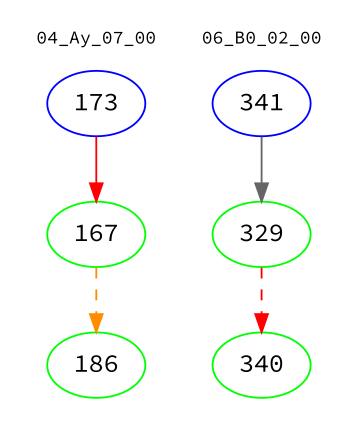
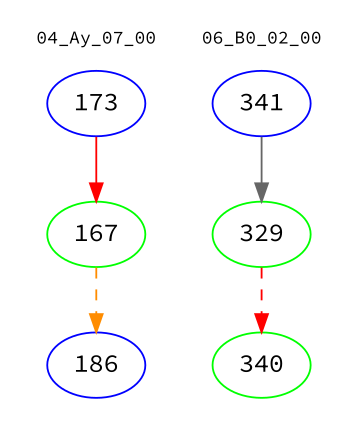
(96, 365) -> (96, 365)
